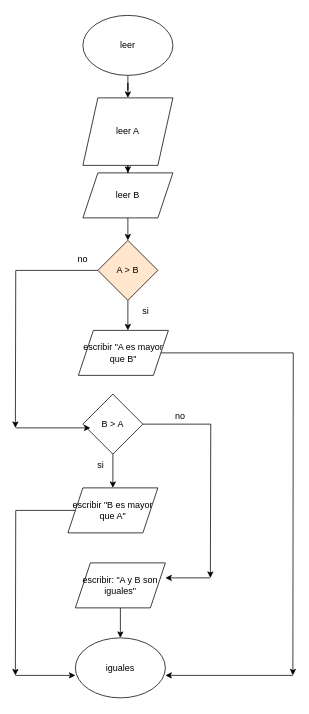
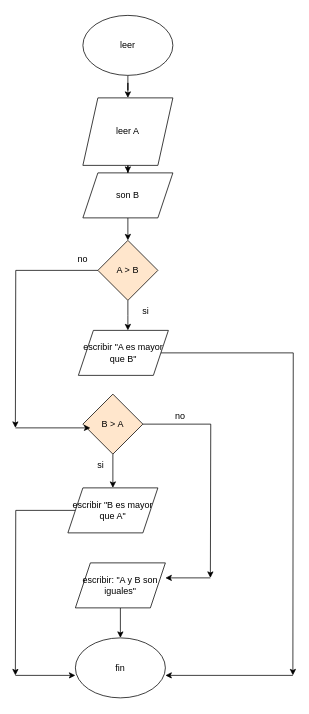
(128, 195) -> (128, 195)
(113, 424) -> (113, 424)
(120, 668) -> (120, 668)
